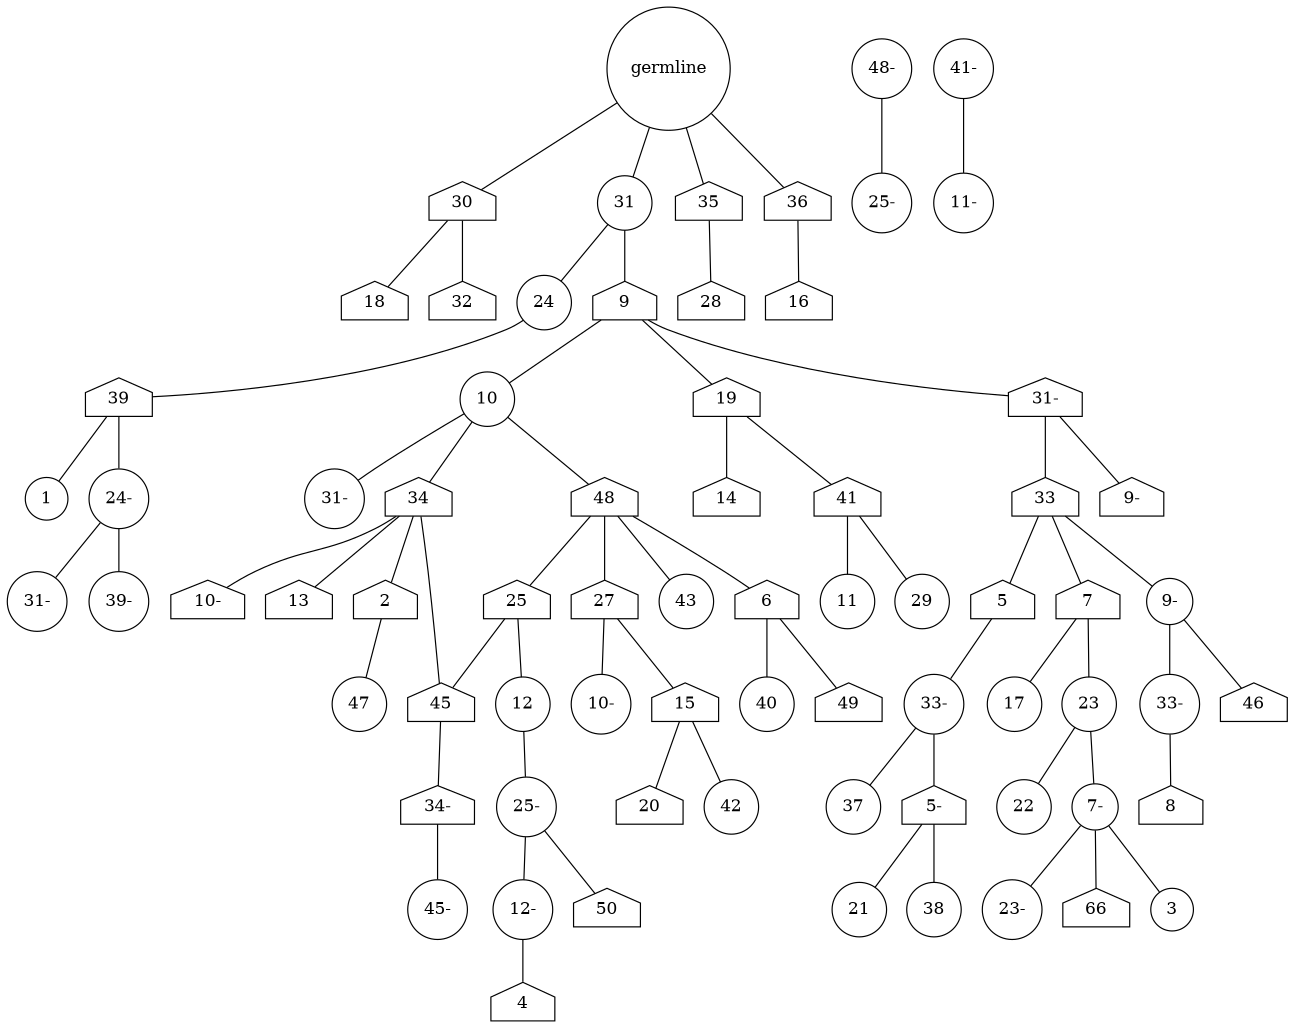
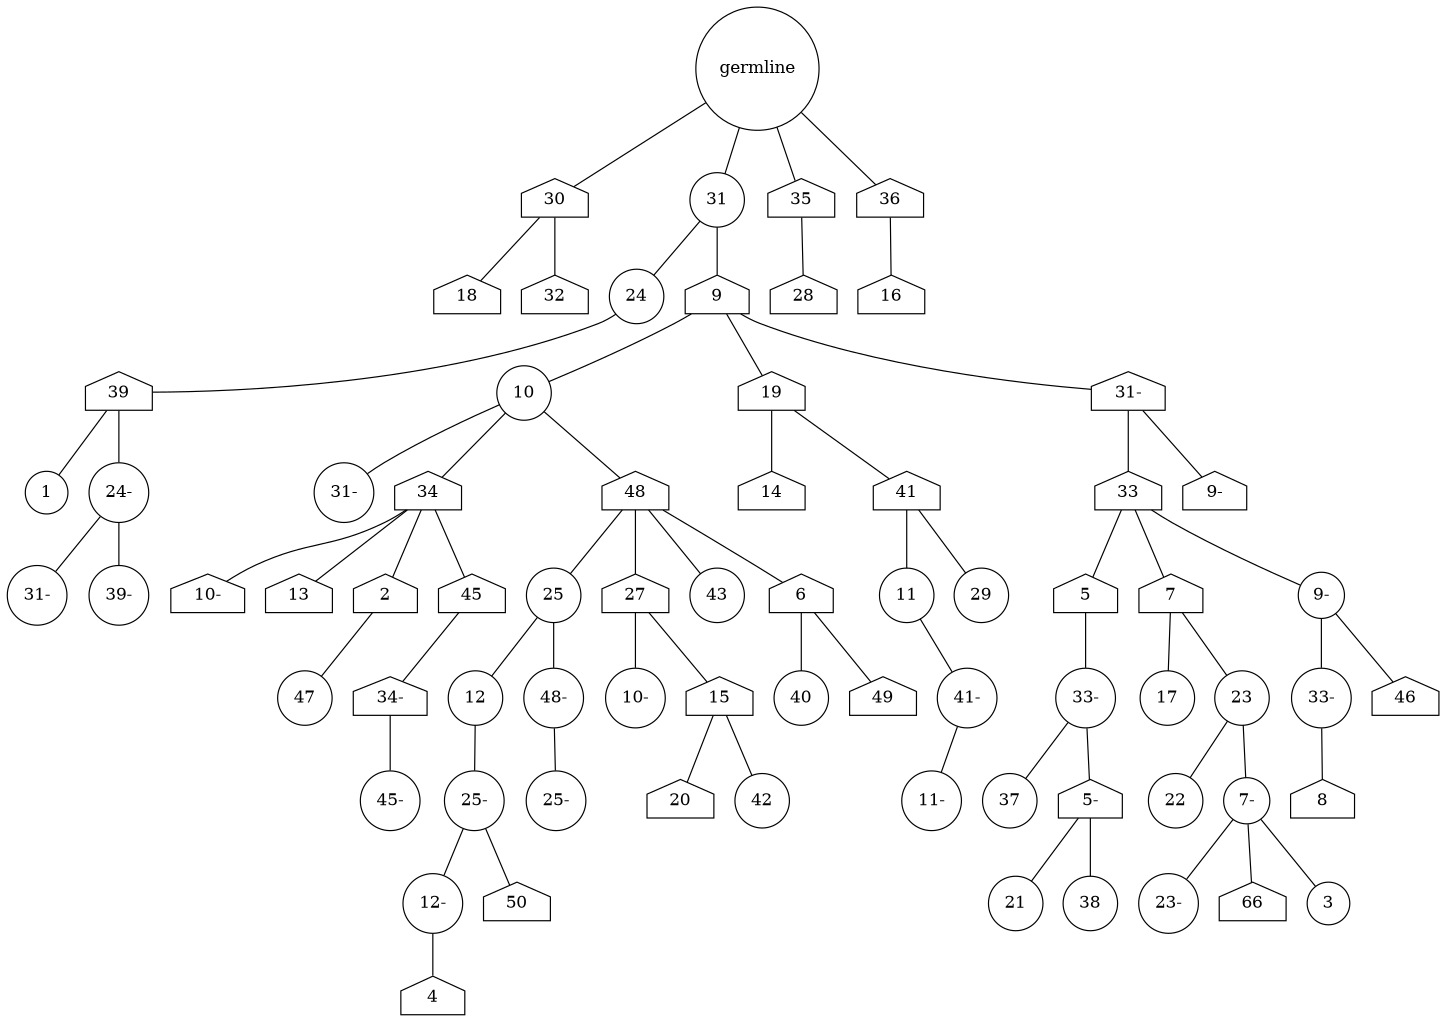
(517, 602) -> (554, 595)
none -> (936, 645)
(479, 653) -> (554, 645)
